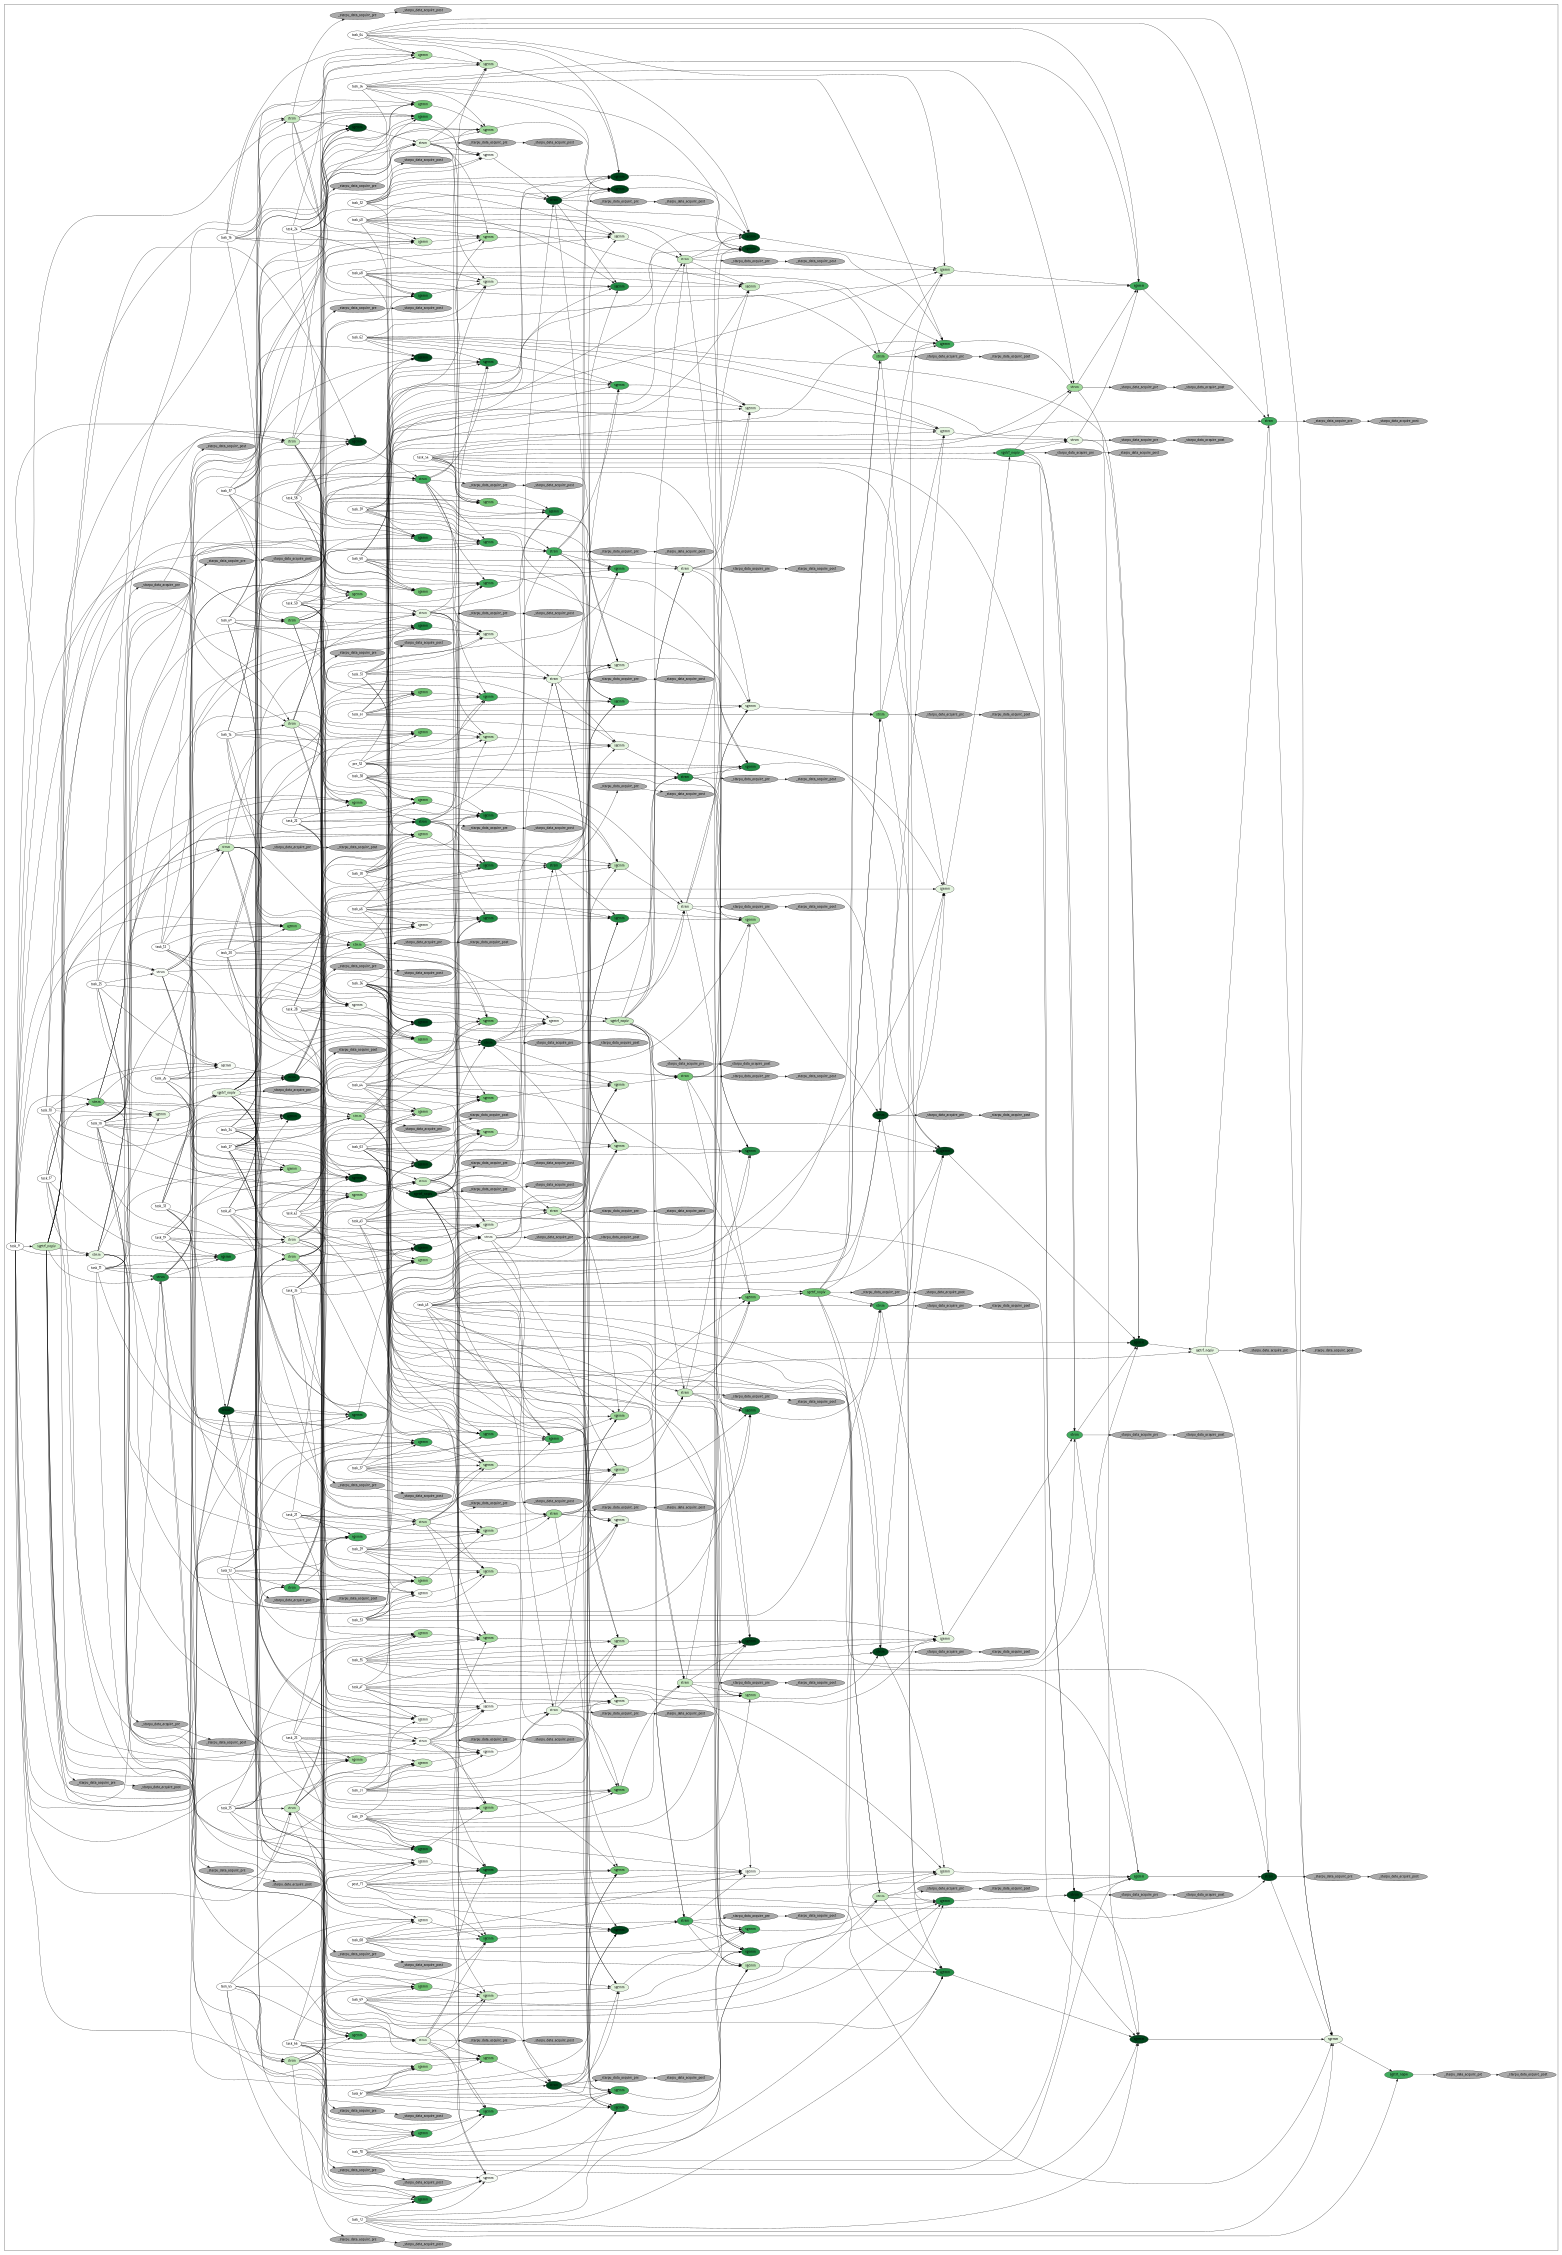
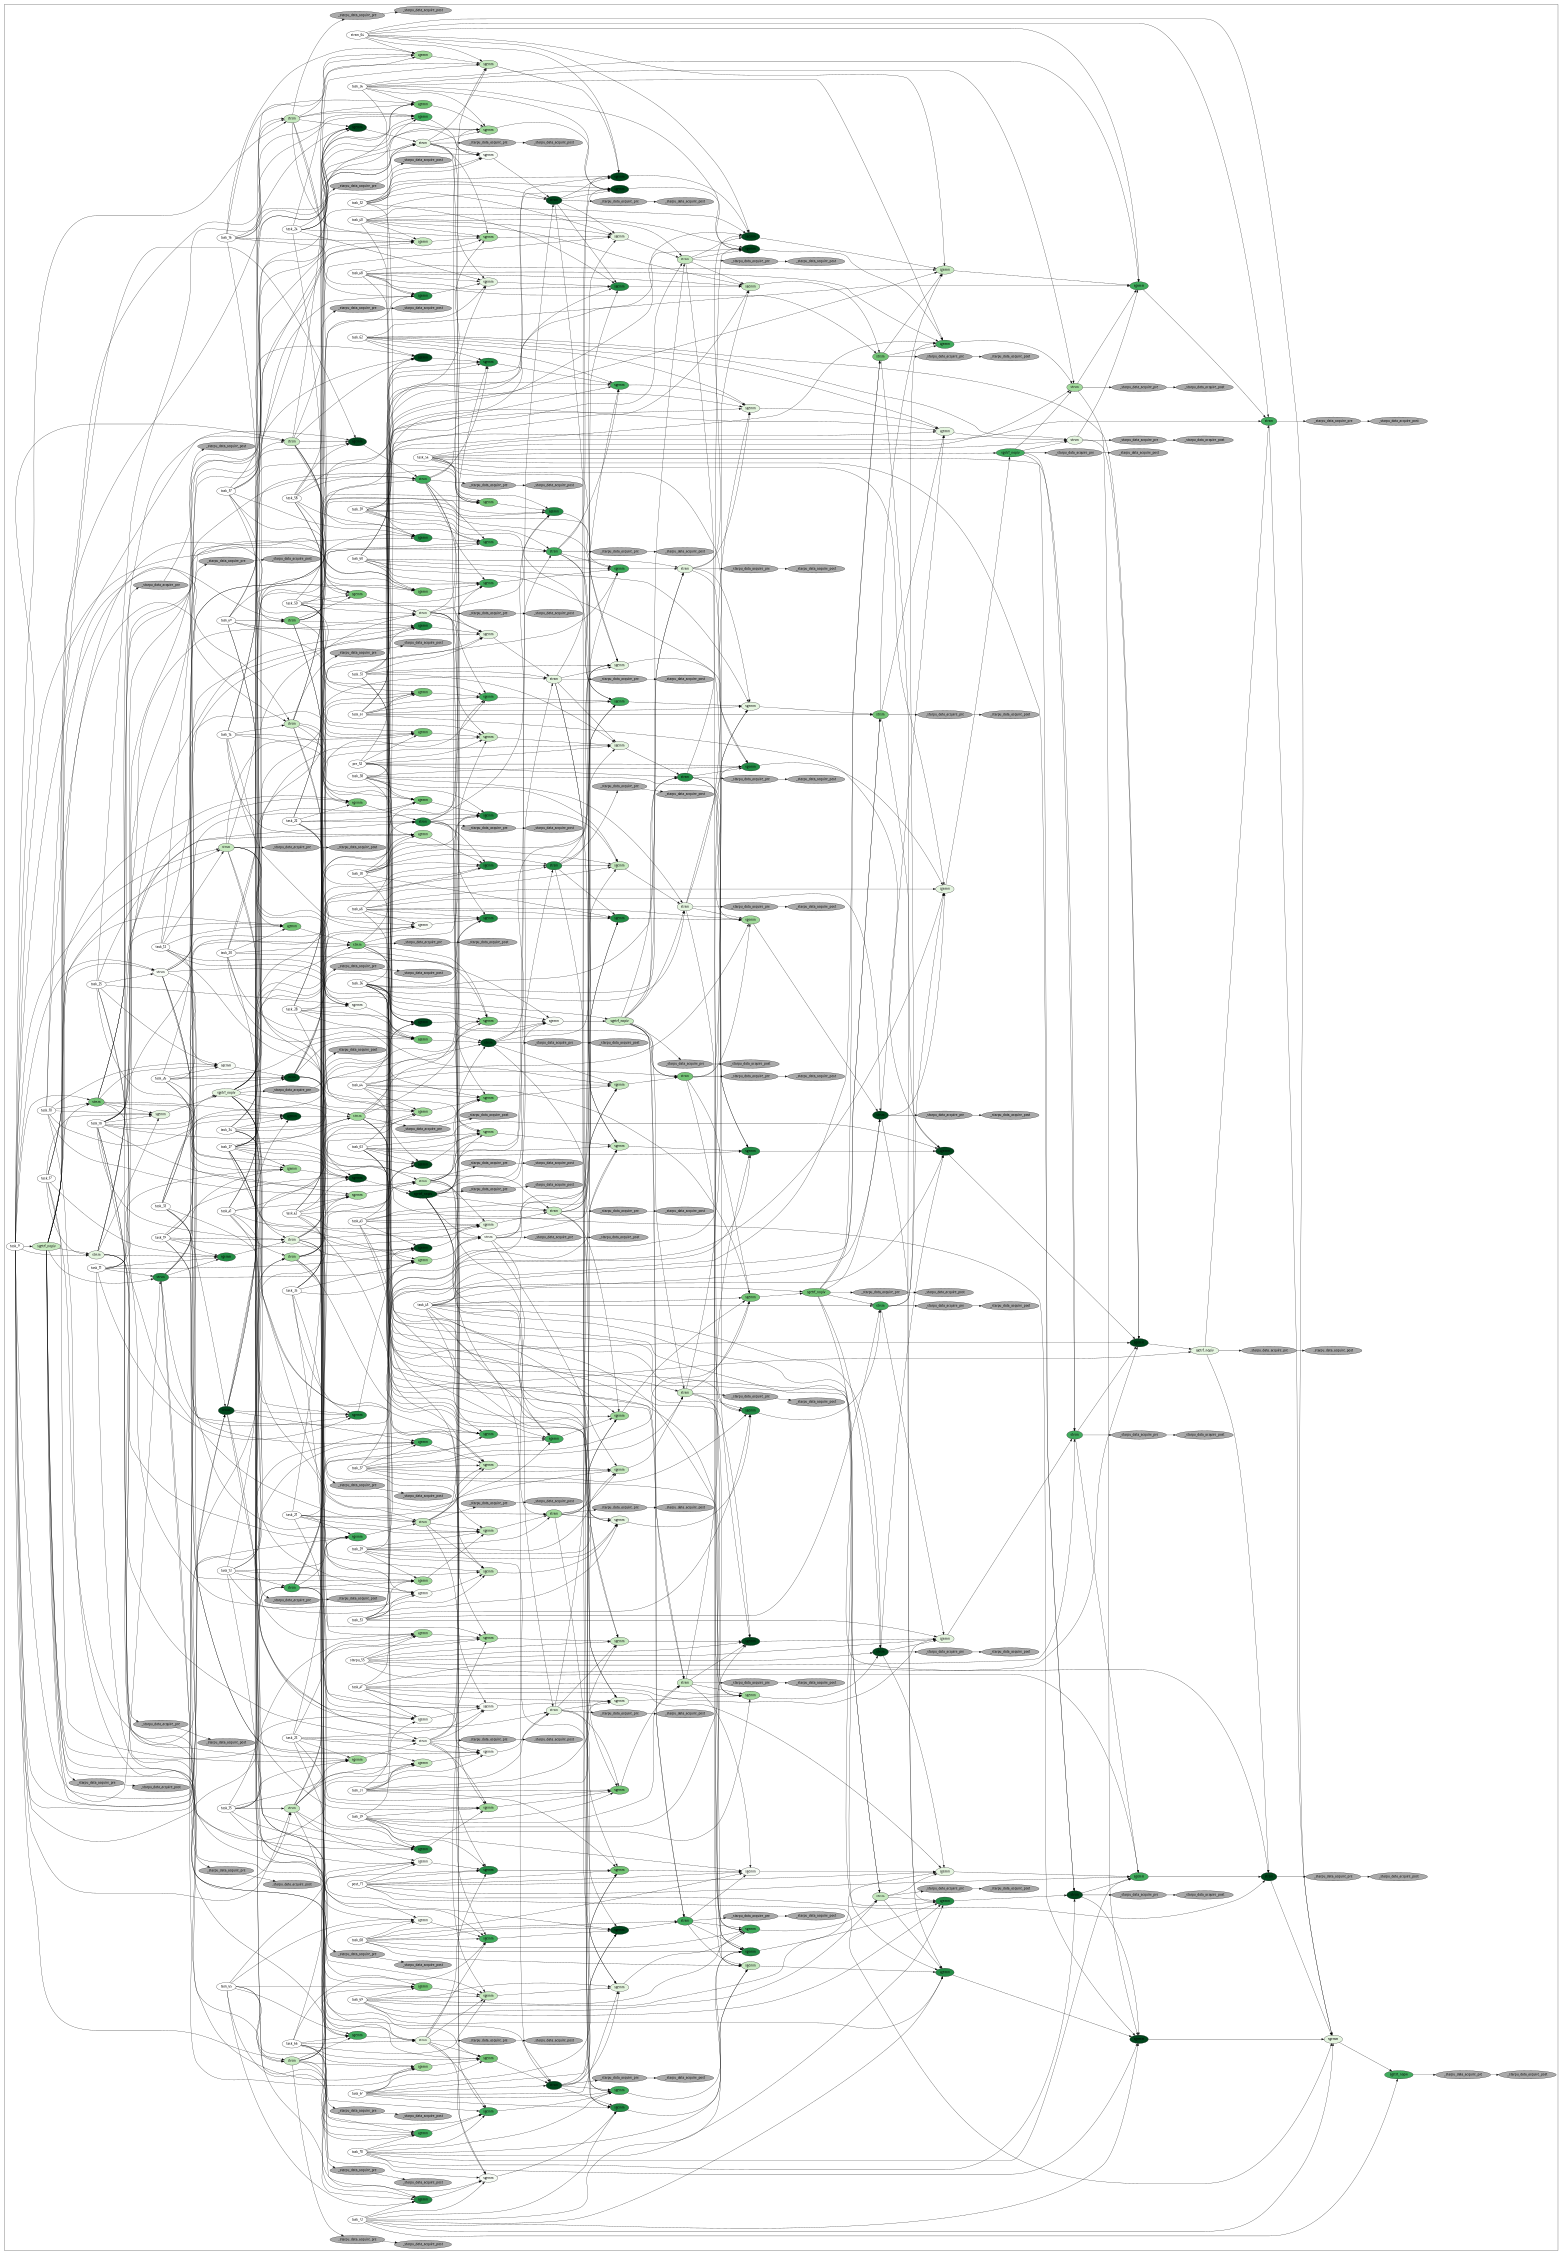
(357, 35) -> (357, 35)
(357, 1660) -> (357, 1660)
